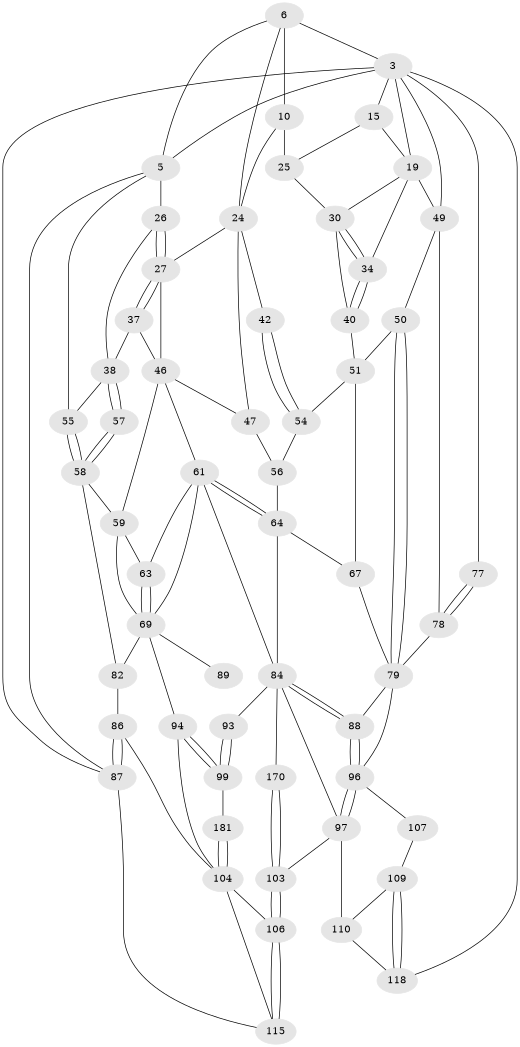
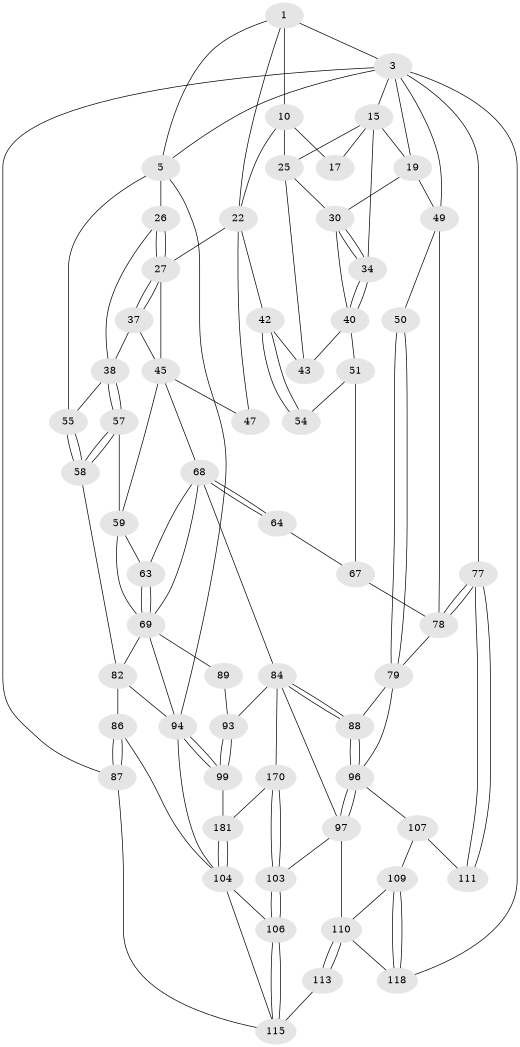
(284, 16) -> (284, 16)
none -> (335, 168)
(238, 219) -> (238, 219)
(390, 219) -> (371, 190)
(378, 346) -> none
(161, 371) -> (161, 371)
none -> (305, 371)
(30, 455) -> (225, 444)
(200, 473) -> (200, 473)
(277, 473) -> none
(100, 498) -> (119, 473)
(277, 600) -> none
(373, 626) -> (397, 600)
none -> (148, 701)
none -> (226, 701)
none -> (249, 803)
none -> (468, 879)
none -> (322, 981)
